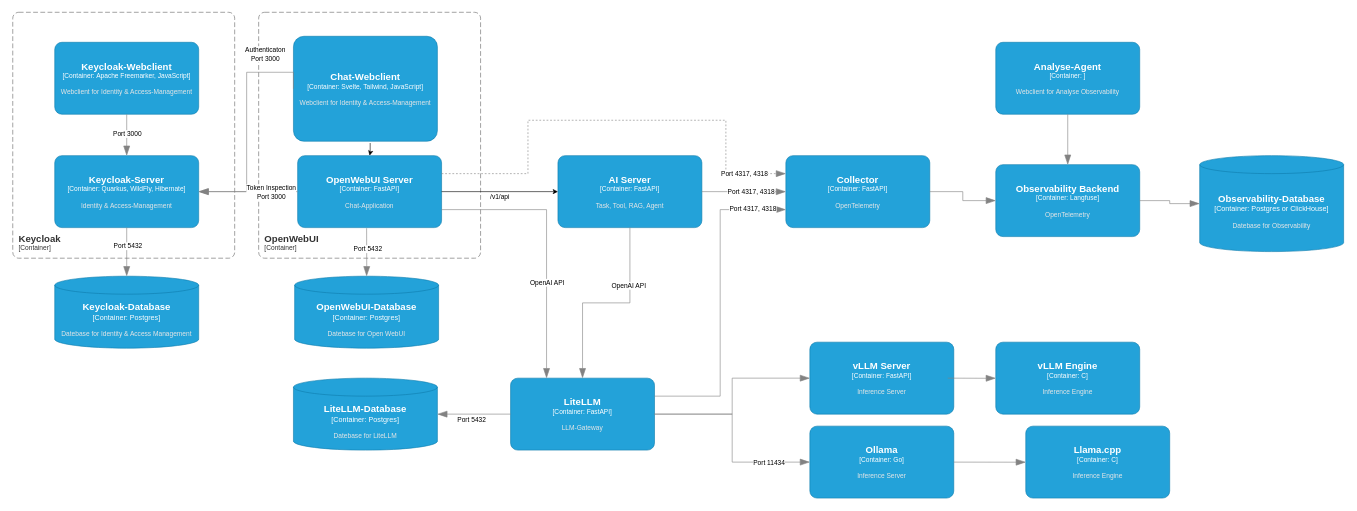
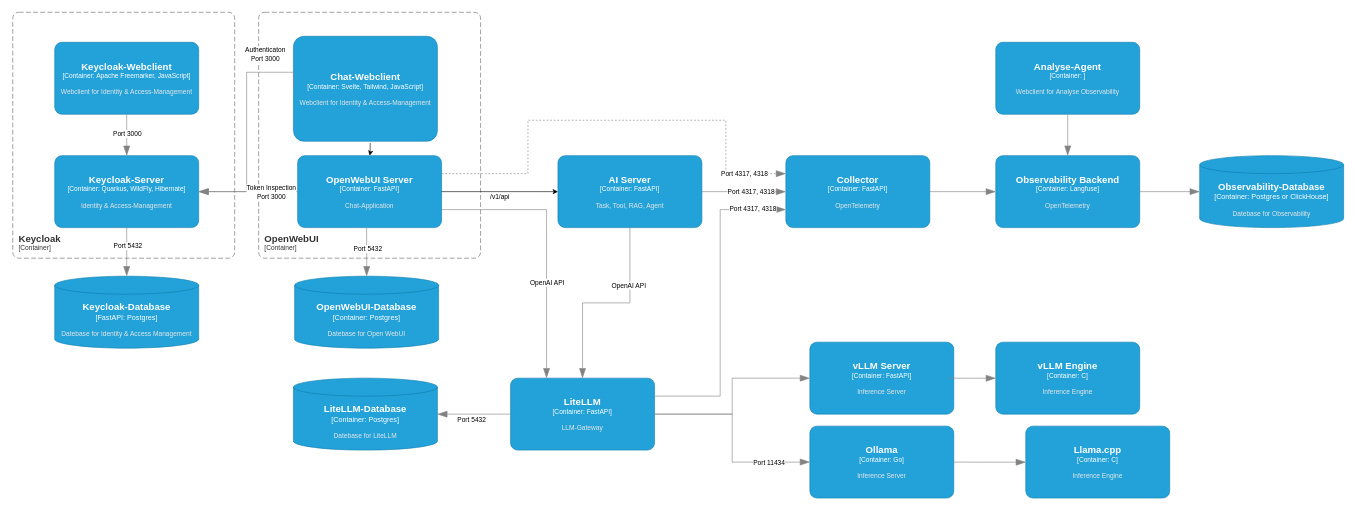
(1068, 201) -> (1068, 192)
(1272, 204) -> (1272, 192)
(126, 320) -> (126, 320)
